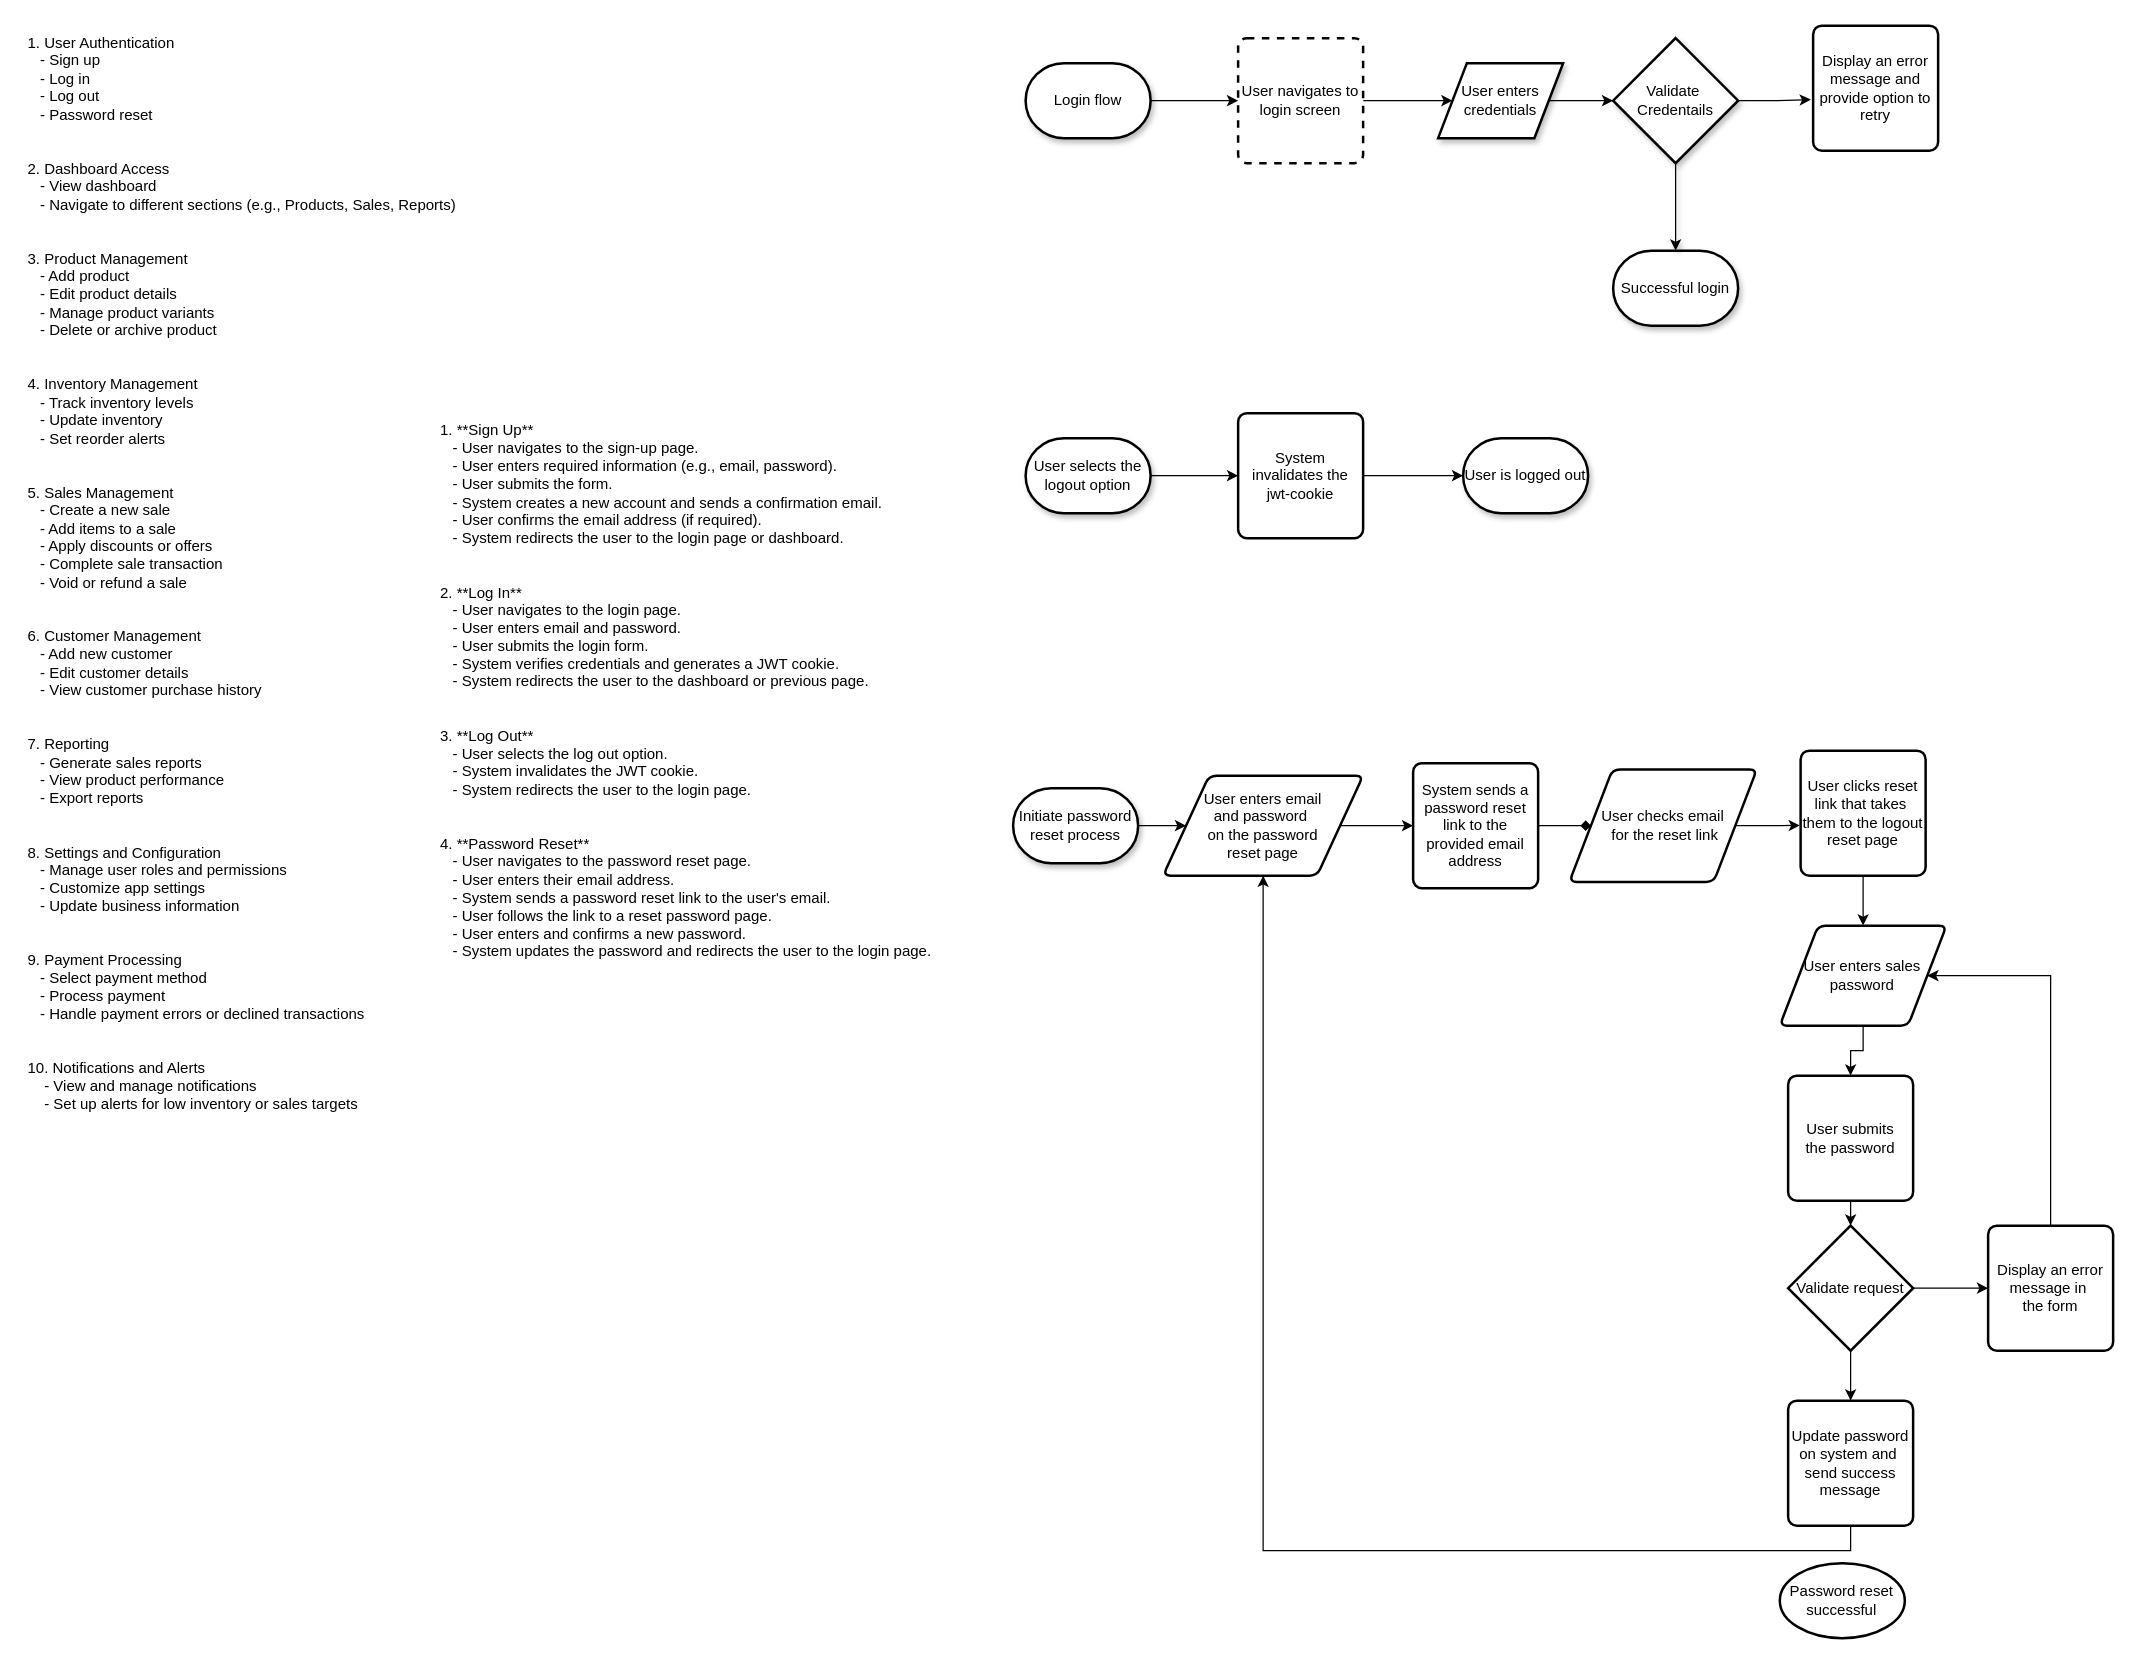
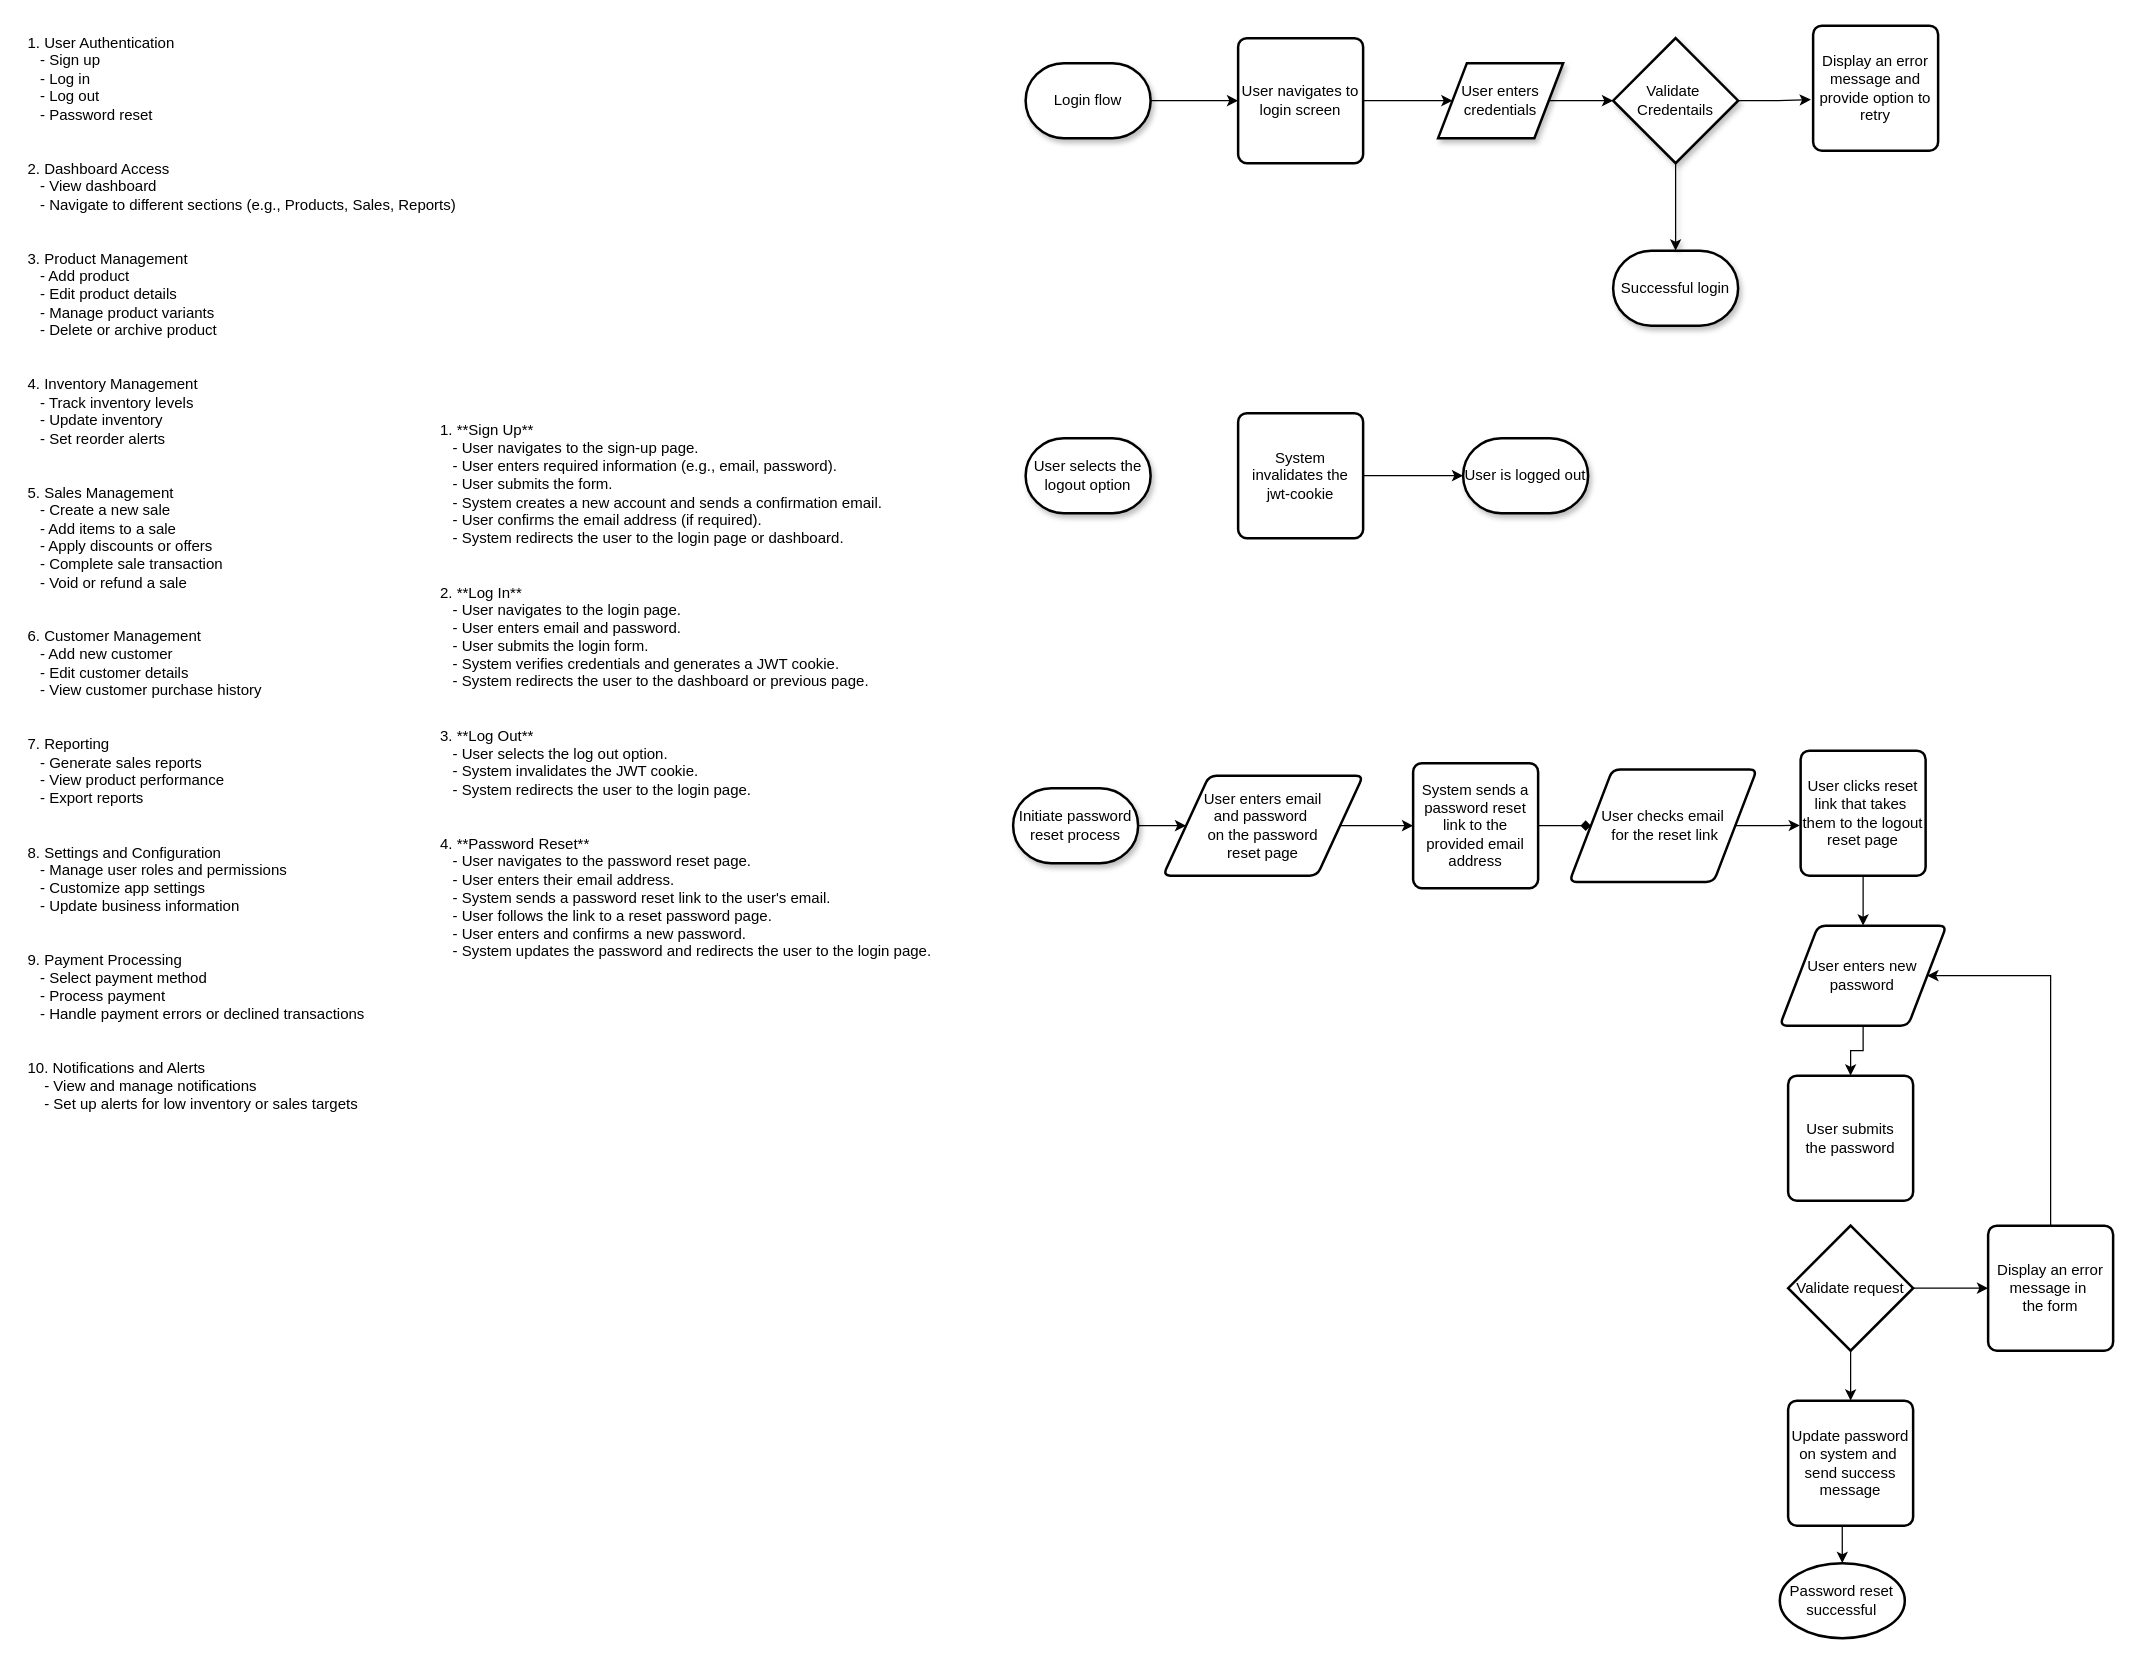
(1301, 101) -> (1301, 101)
(1190, 476) -> none
(1863, 976) -> (1863, 976)
(1851, 1209) -> none
(1263, 1524) -> (1842, 1536)
